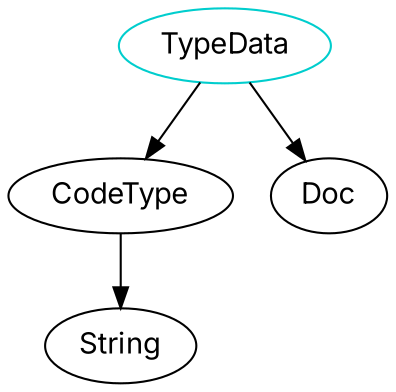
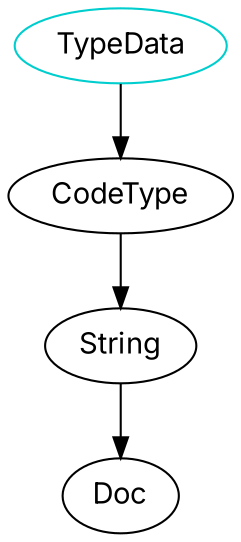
(271, 113) -> (121, 411)
